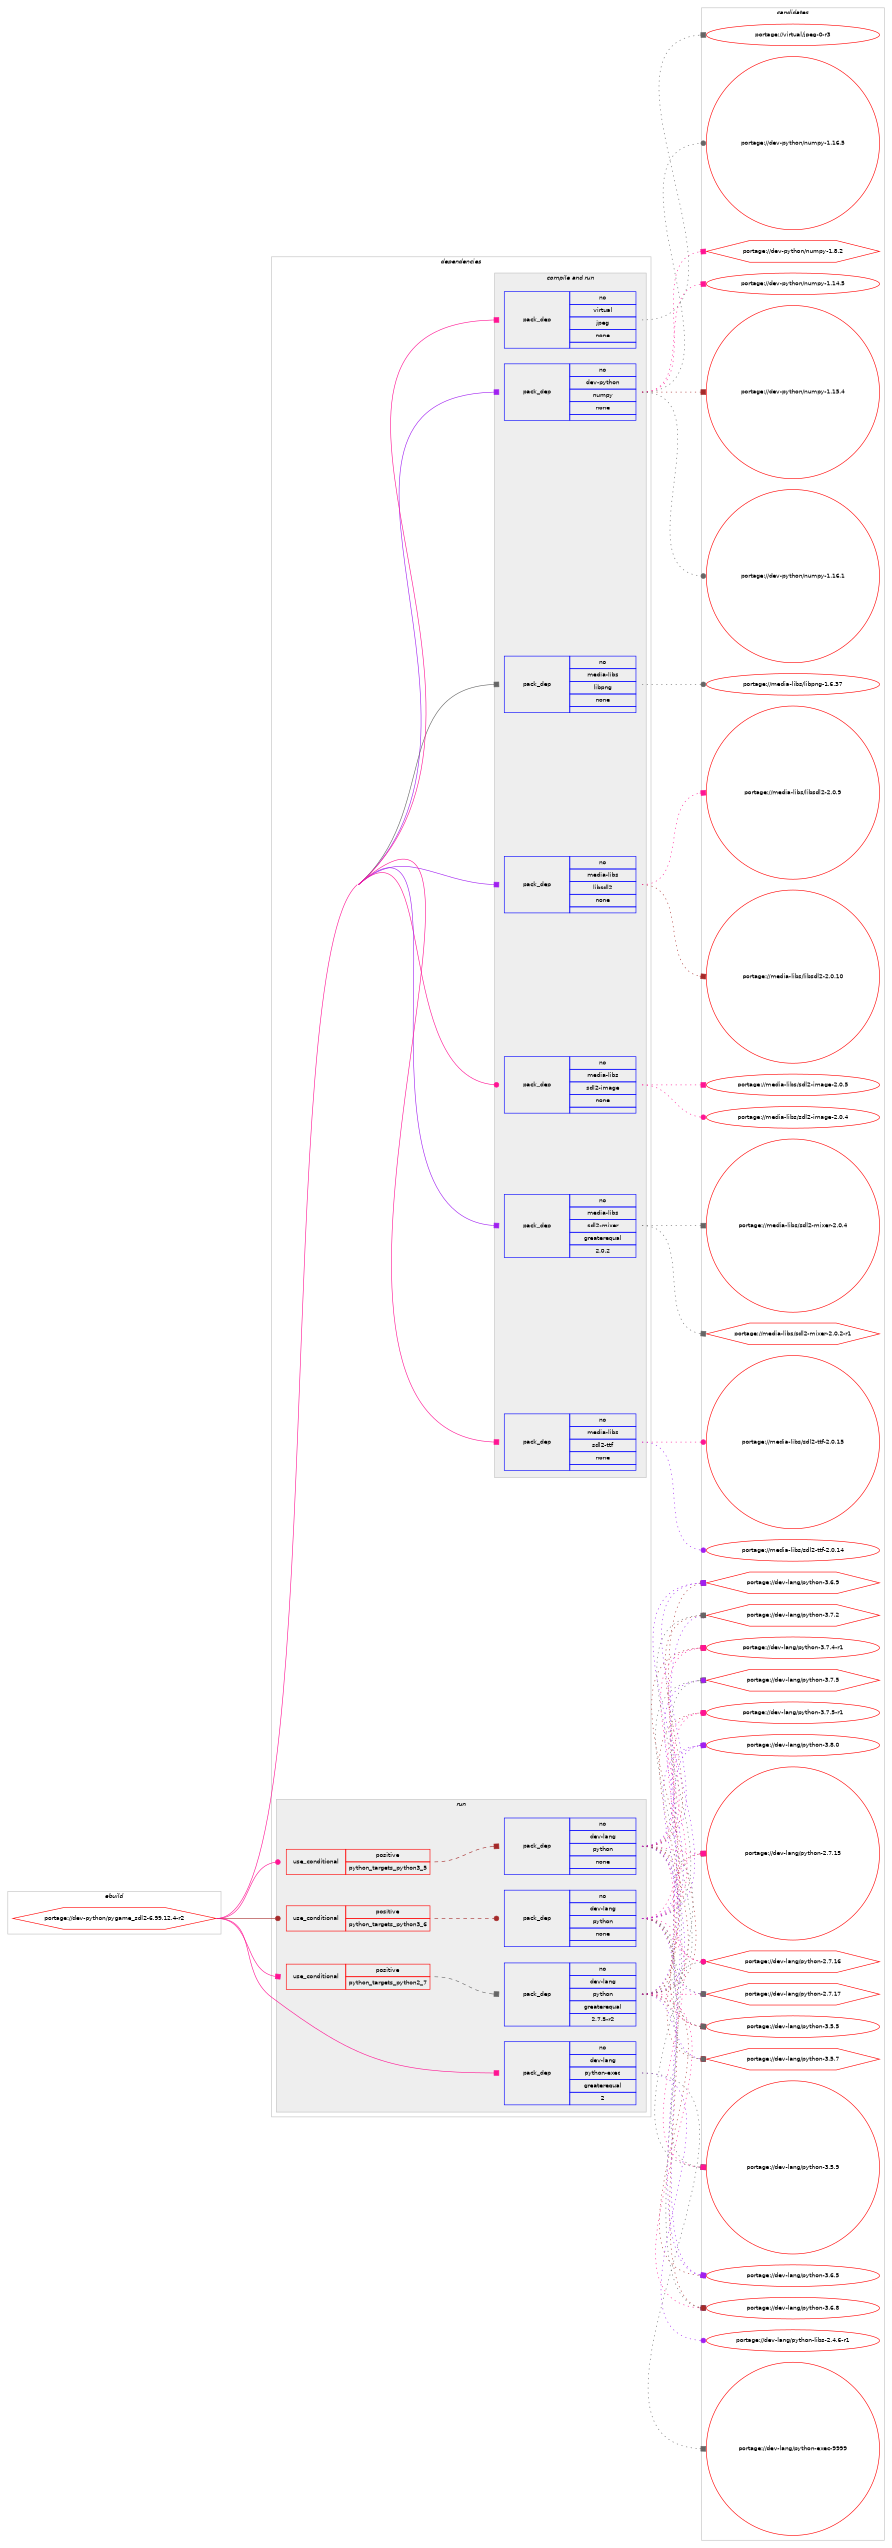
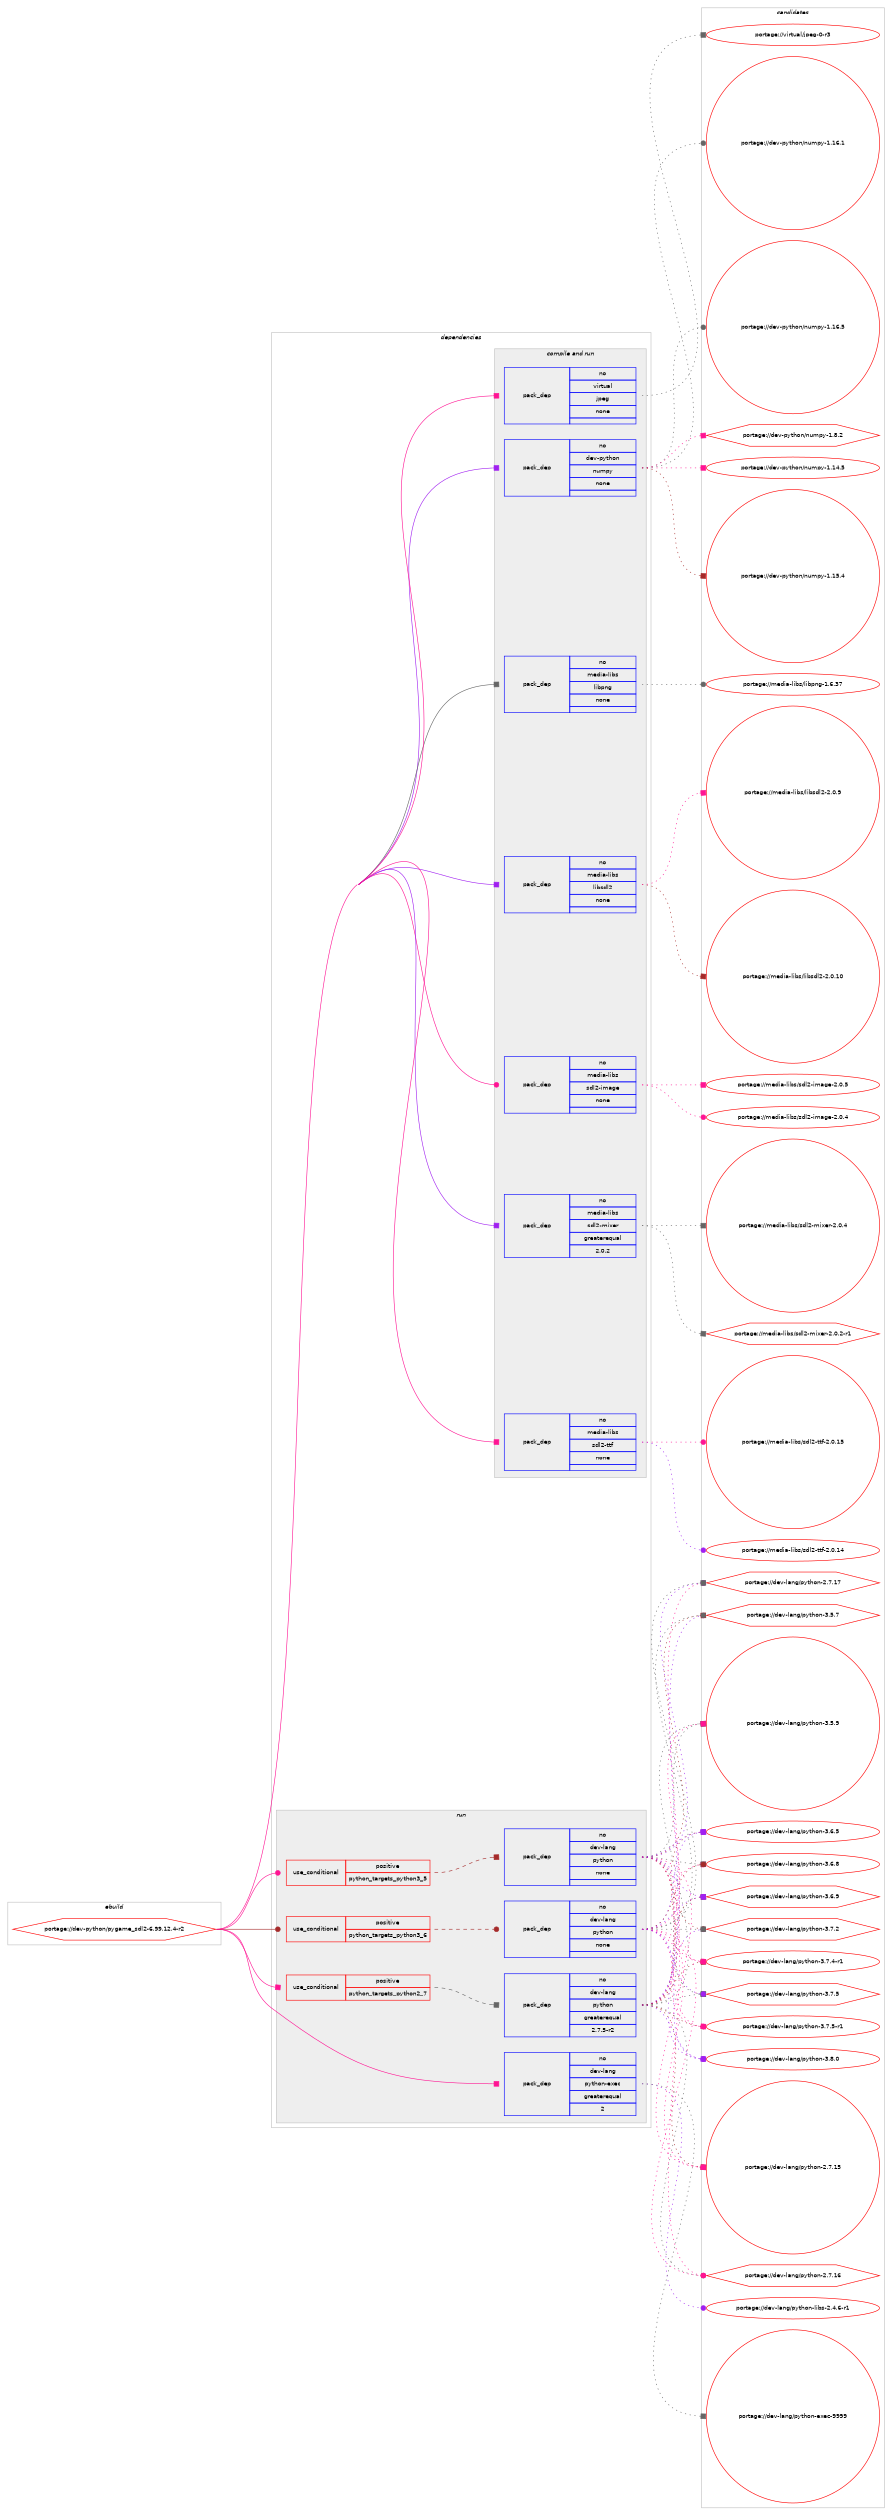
(793, 2027) -> none
